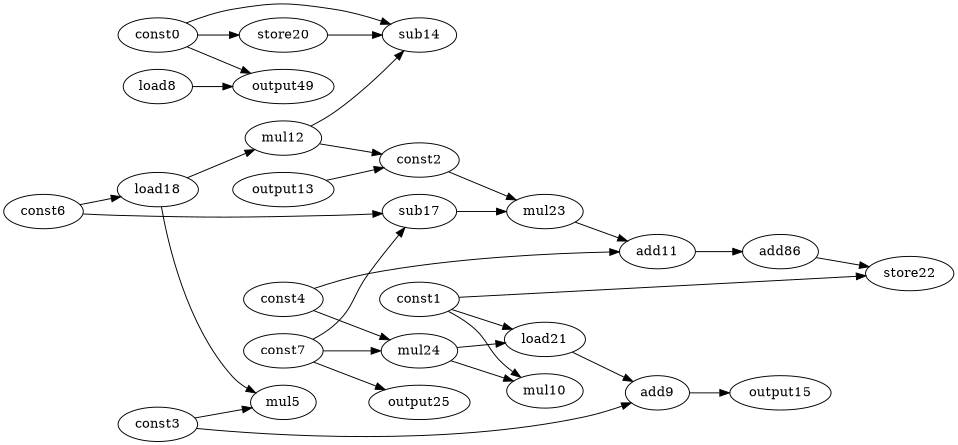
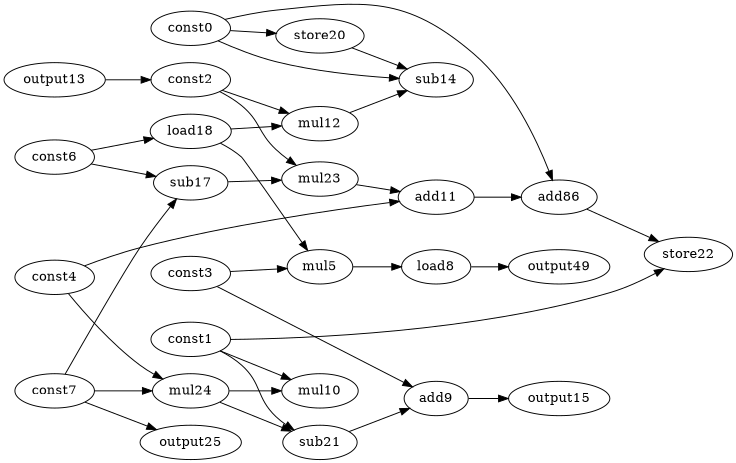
(214, 58) -> (423, 20)
(346, 148) -> (251, 100)
none -> (372, 267)
(545, 339) -> (320, 442)
